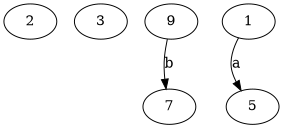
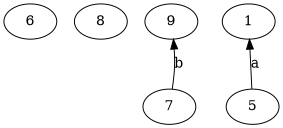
(30, 22) -> (30, 22)
(101, 22) -> (101, 22)
(164, 59) -> (174, 69)
(231, 60) -> (251, 69)
